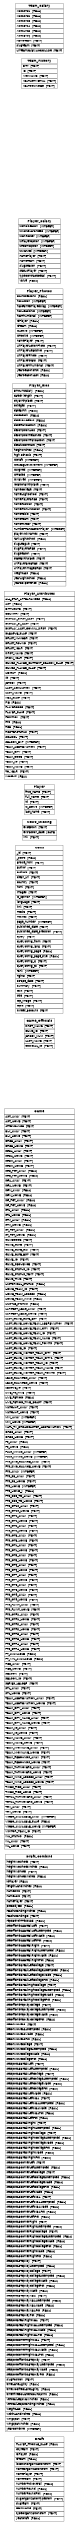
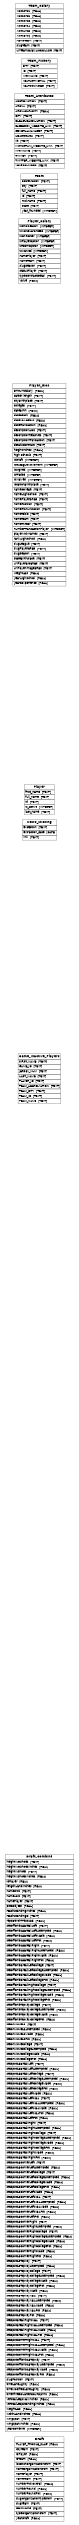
none -> (39, 131)
none -> (39, 193)
(39, 333) -> none
(39, 685) -> none
(39, 929) -> none
(39, 1033) -> none
none -> (39, 1079)
(39, 1479) -> none
